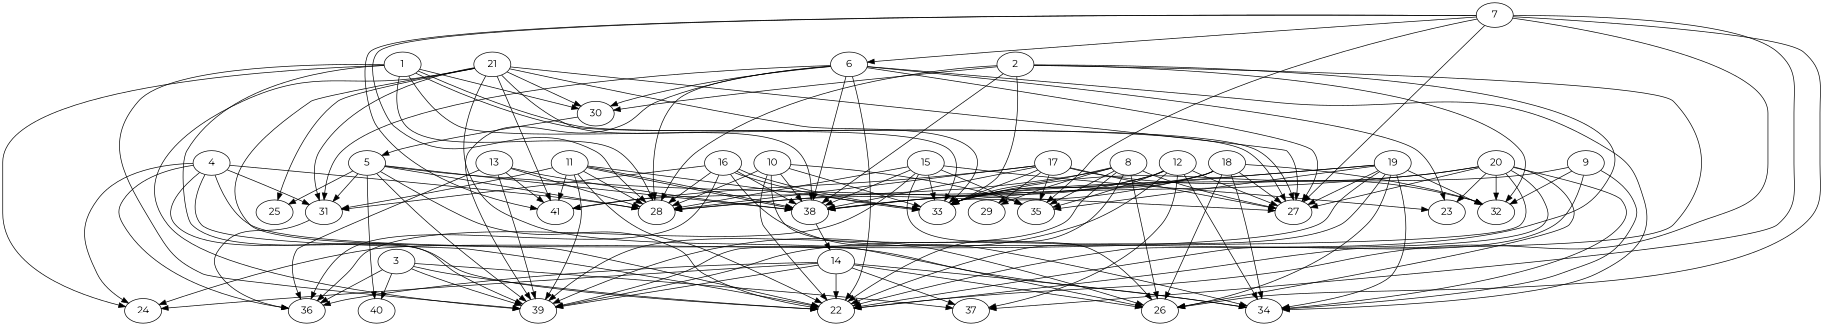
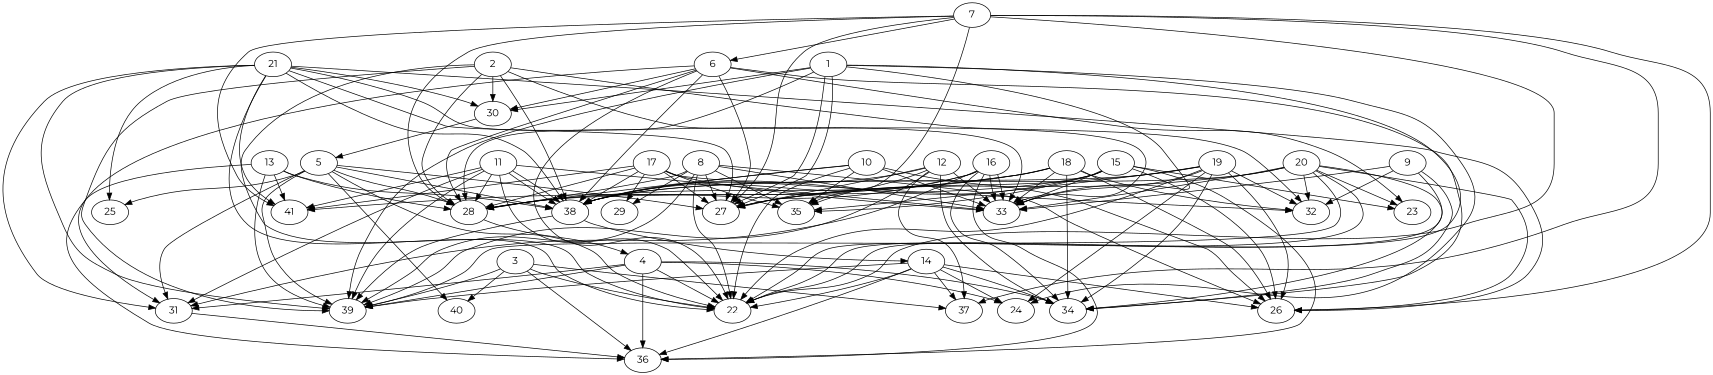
(546, 129) -> (459, 235)
(431, 184) -> (552, 236)
